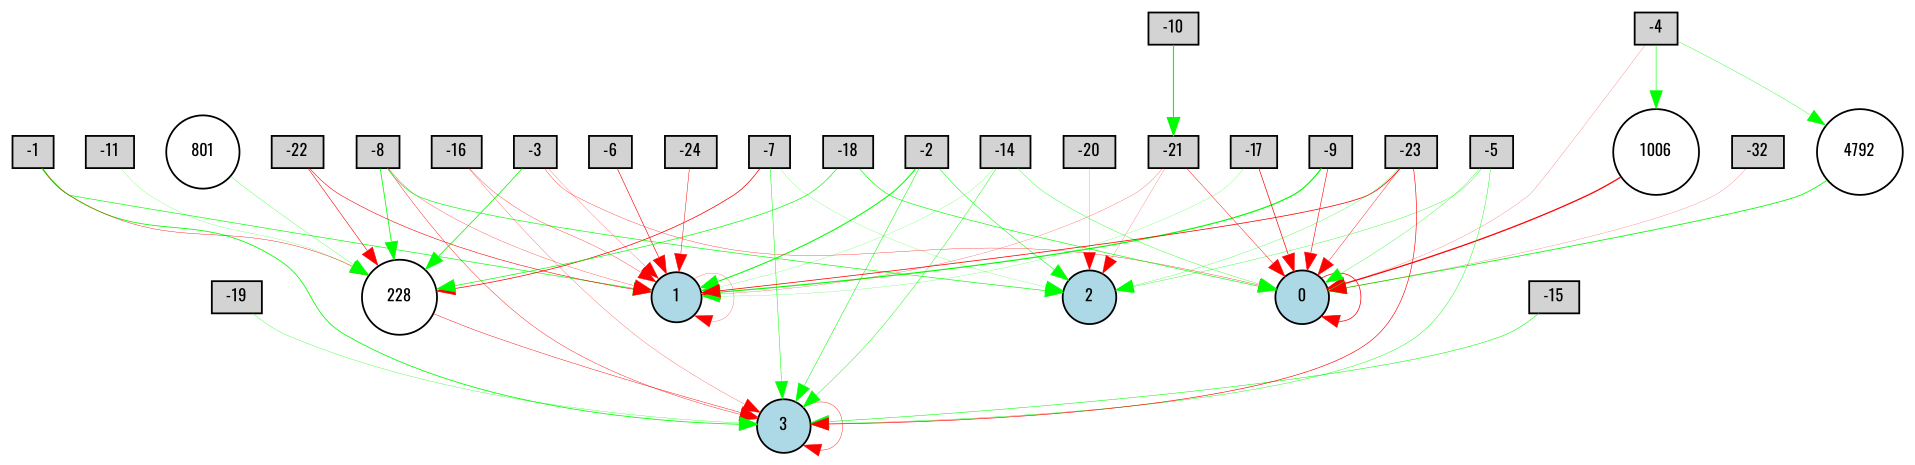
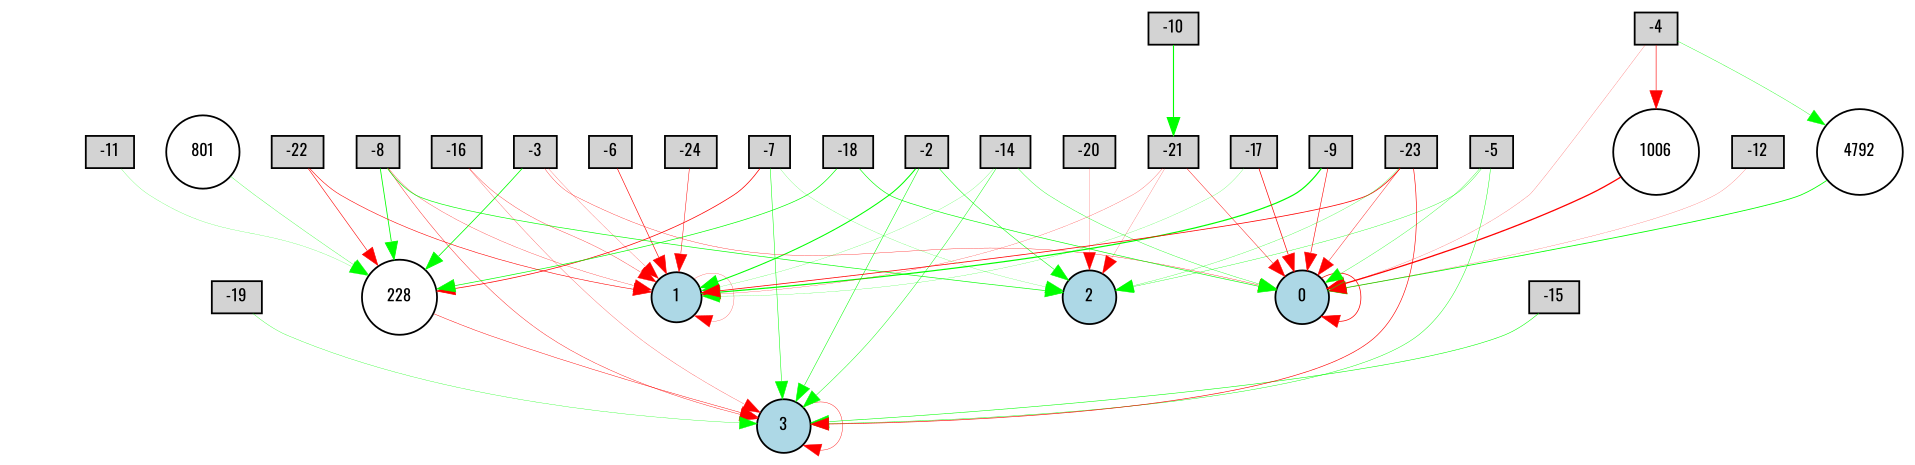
(1656, 68) -> (1656, 68)
(33, 152) -> none
(1758, 152) -> (1758, 152)
